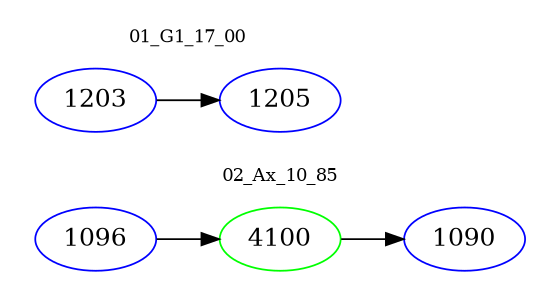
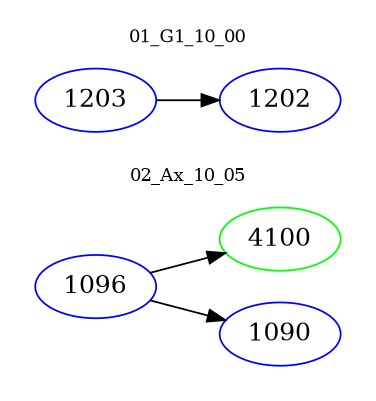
(188, 38) -> (188, 38)
(280, 100) -> (280, 100)
(280, 177) -> (188, 177)
(363, 239) -> (179, 308)
